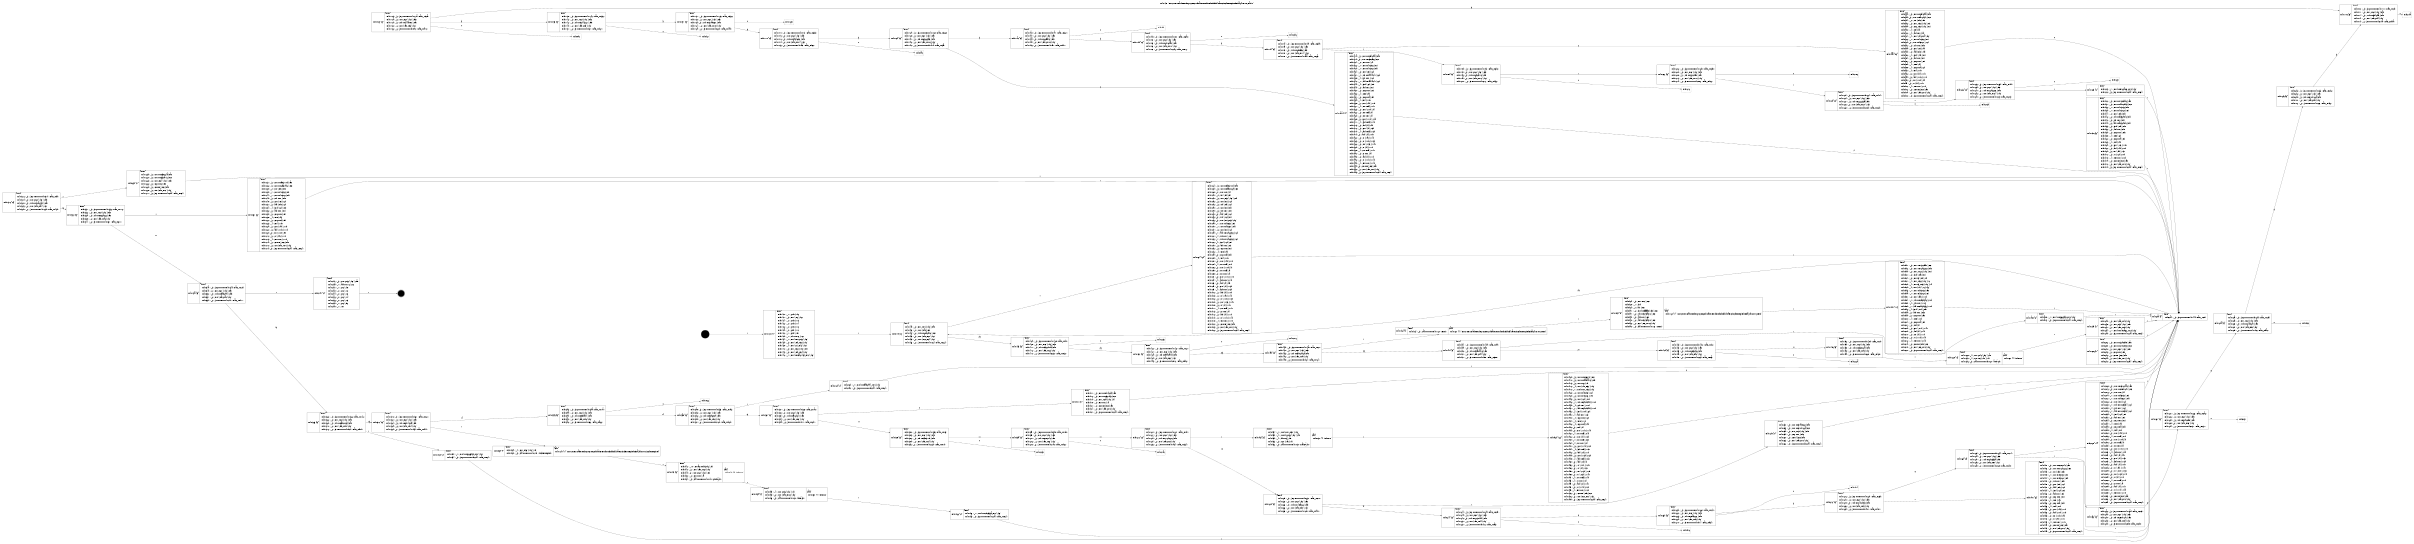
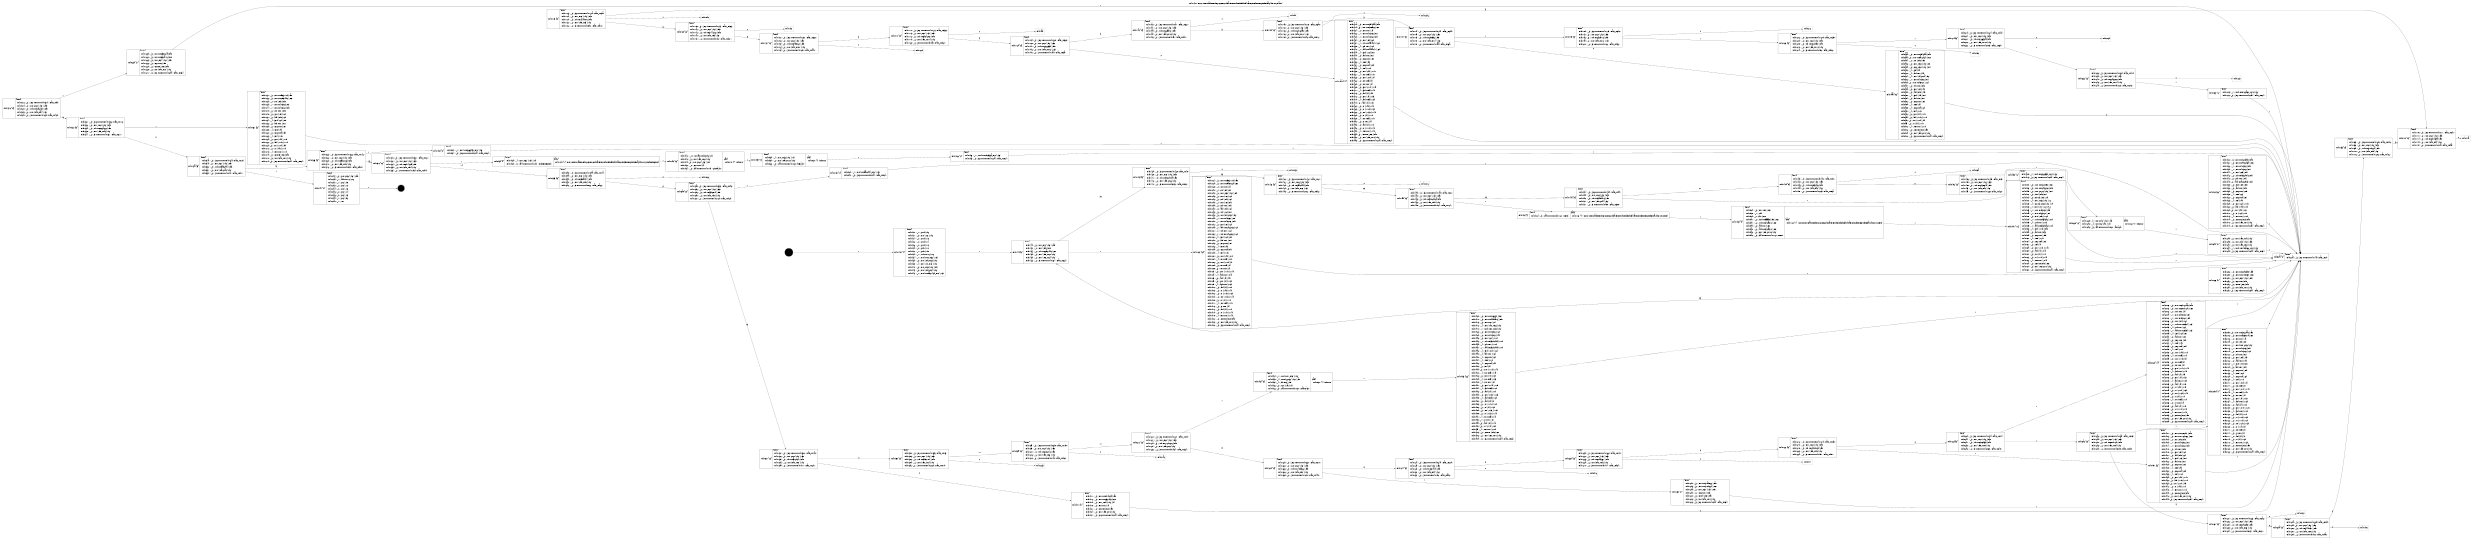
none -> (2237, 392)
